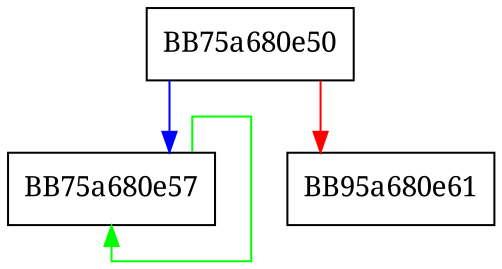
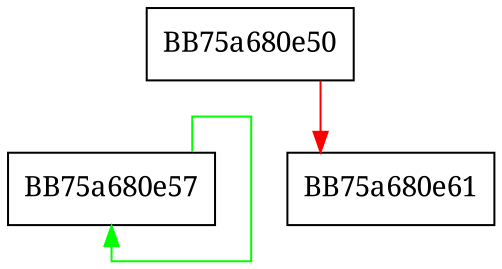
(169, 106) -> none
(391, 189) -> (391, 189)
